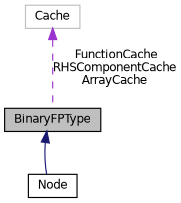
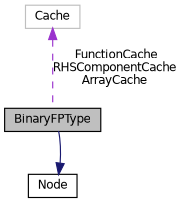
(45, 159) -> (60, 147)
